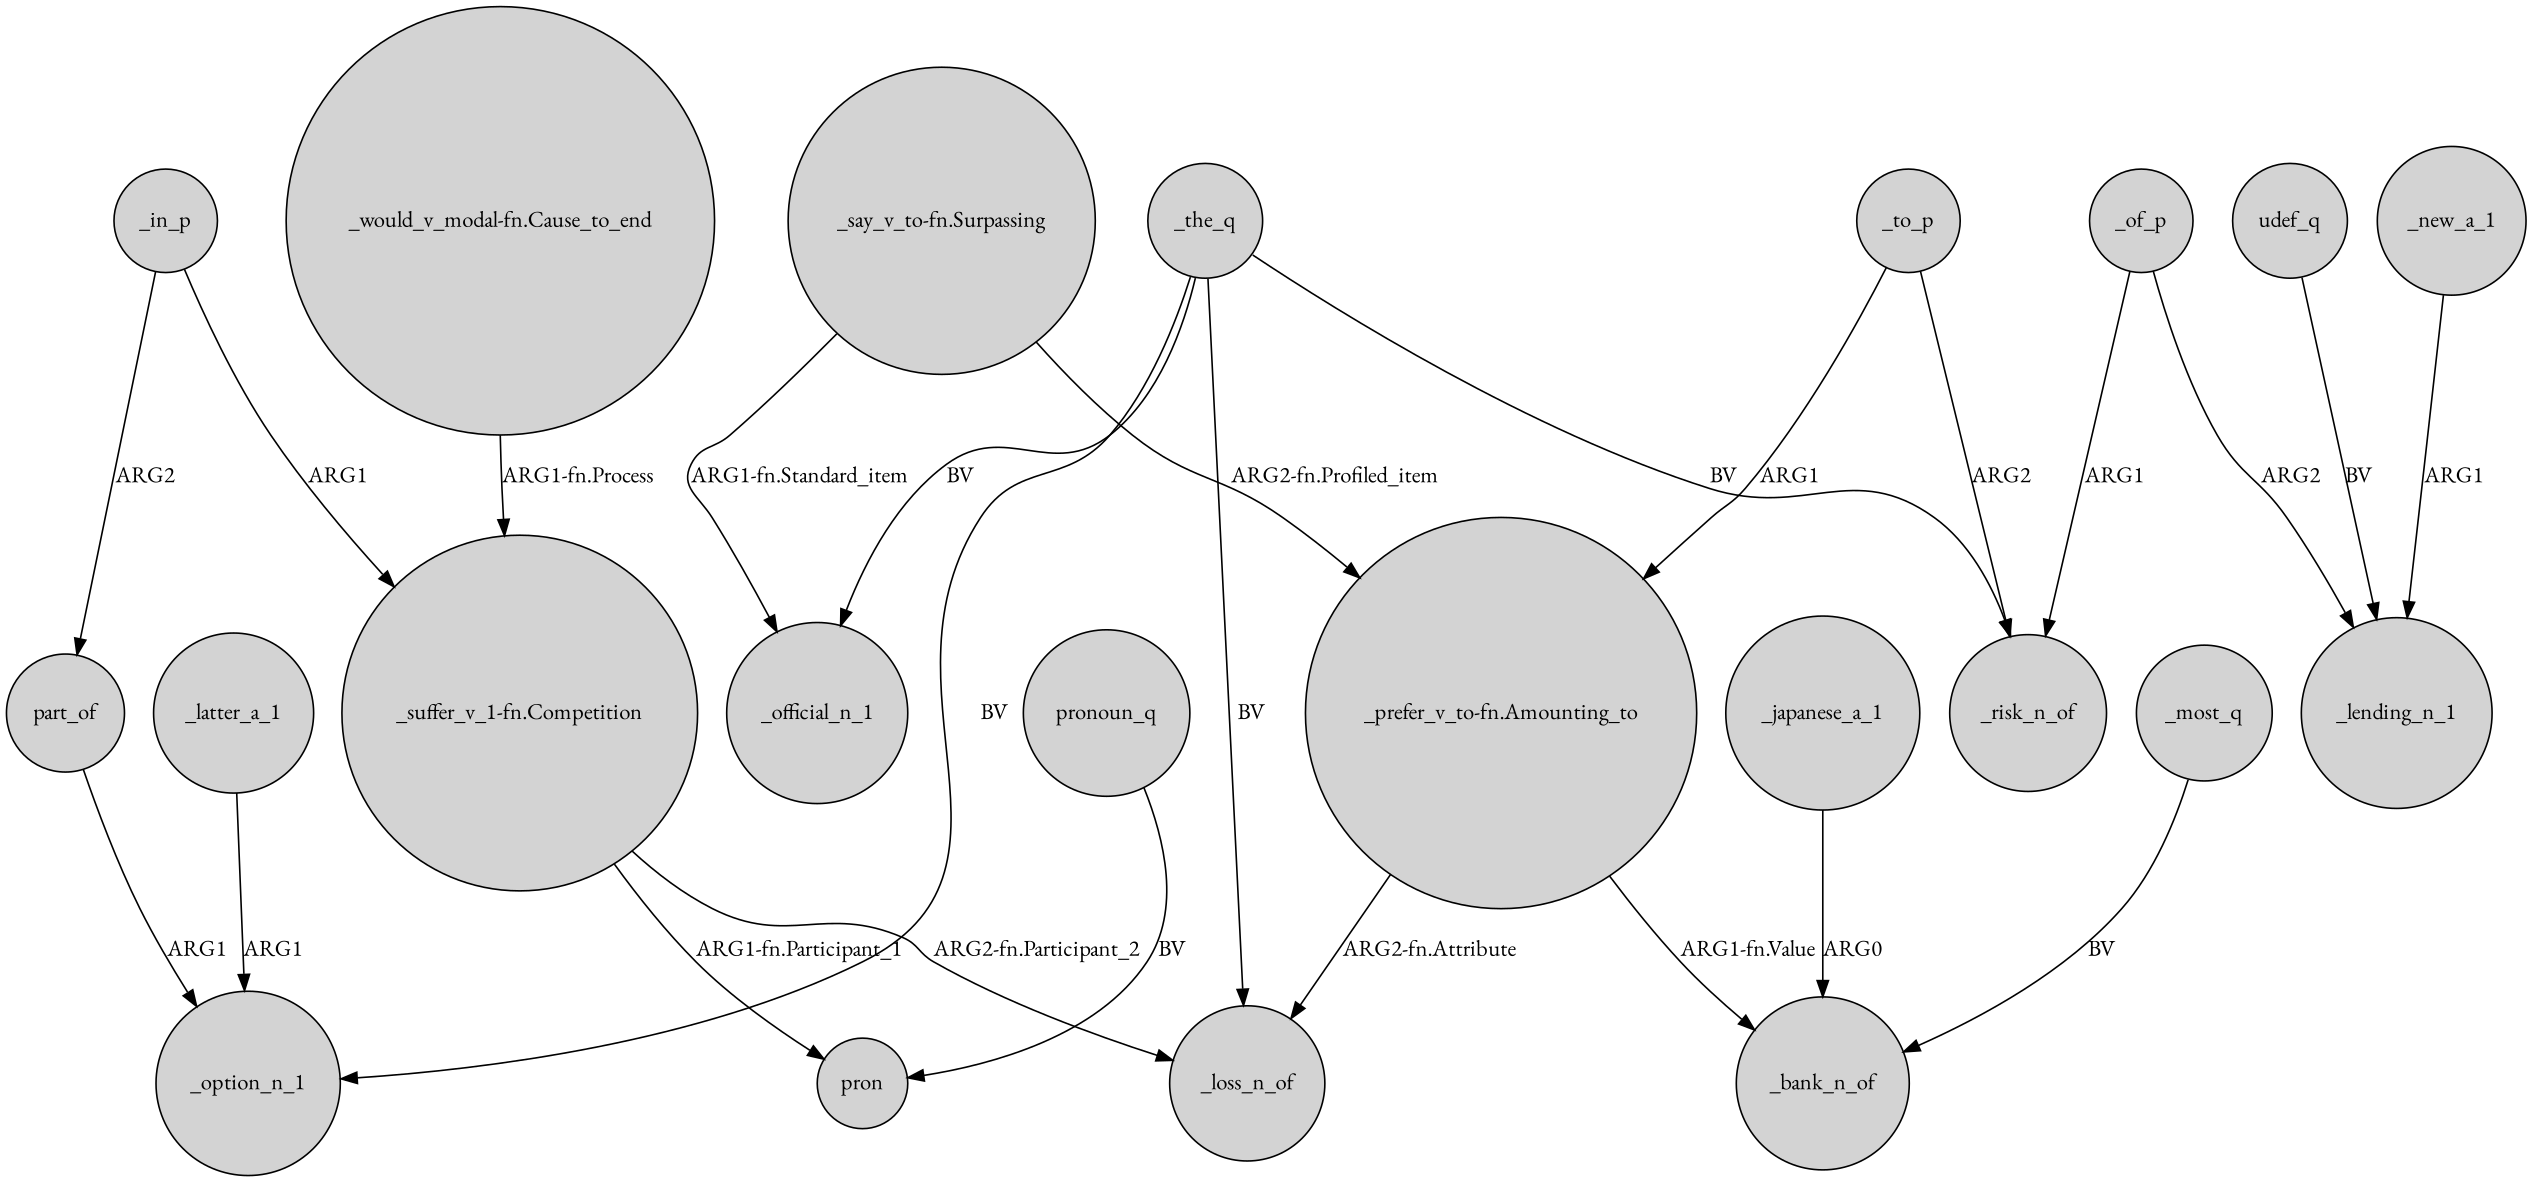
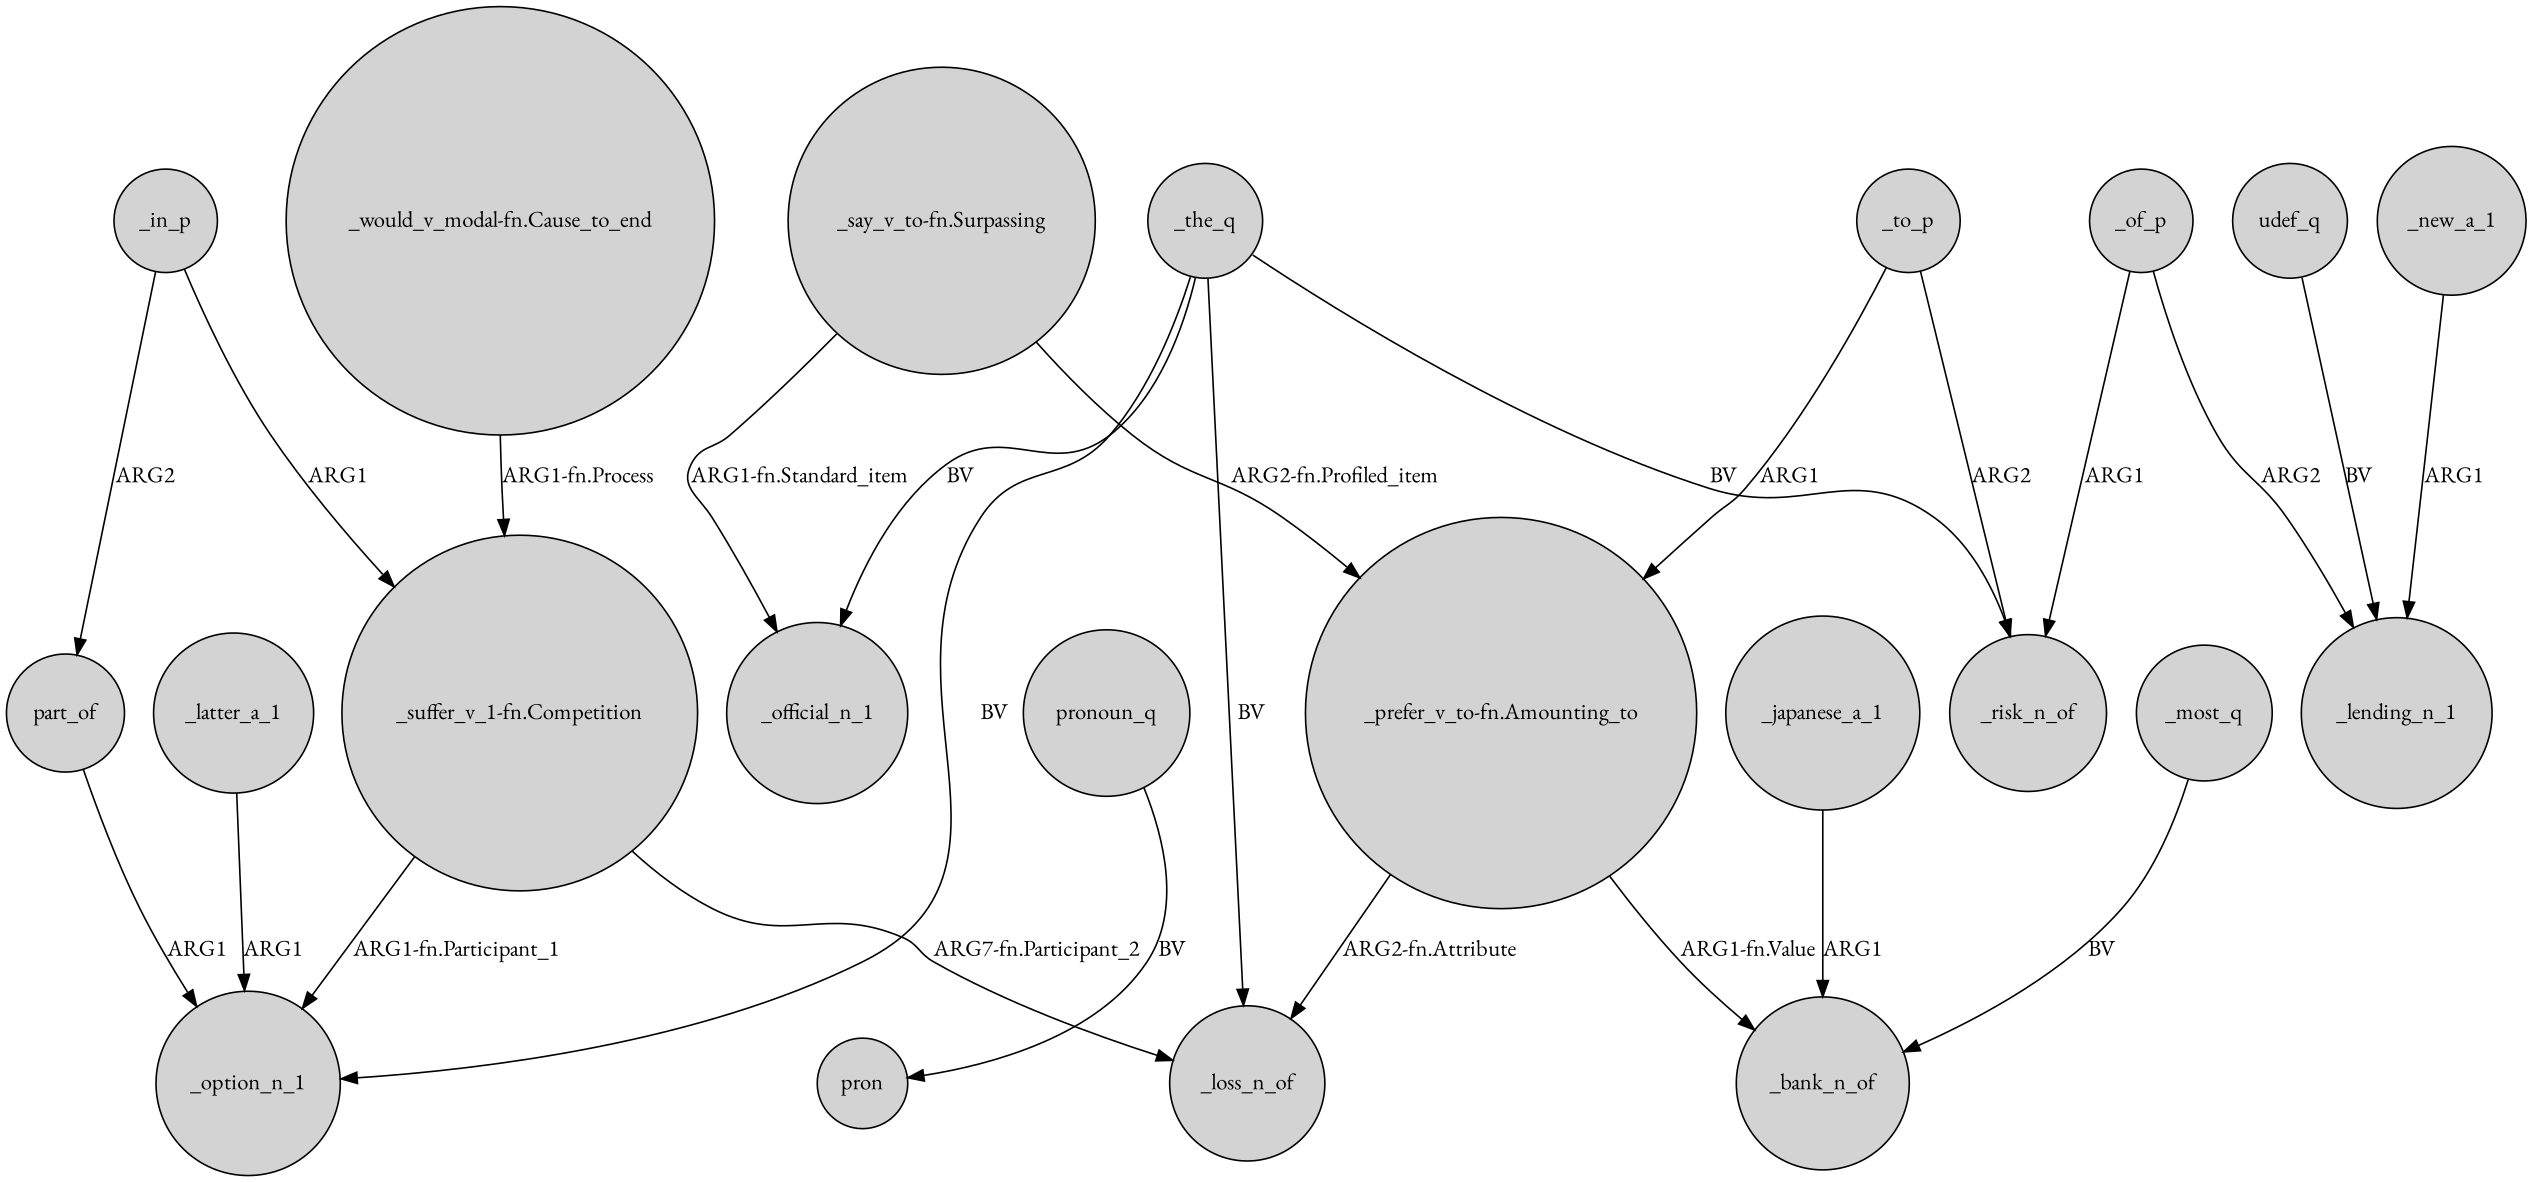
(1037, 950) -> (1037, 950)
(1853, 950) -> (1853, 950)
(702, 968) -> (363, 926)
